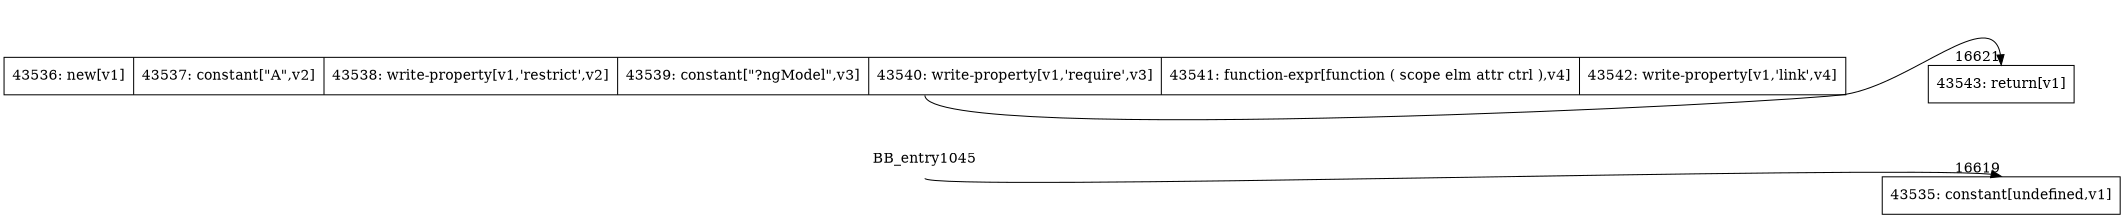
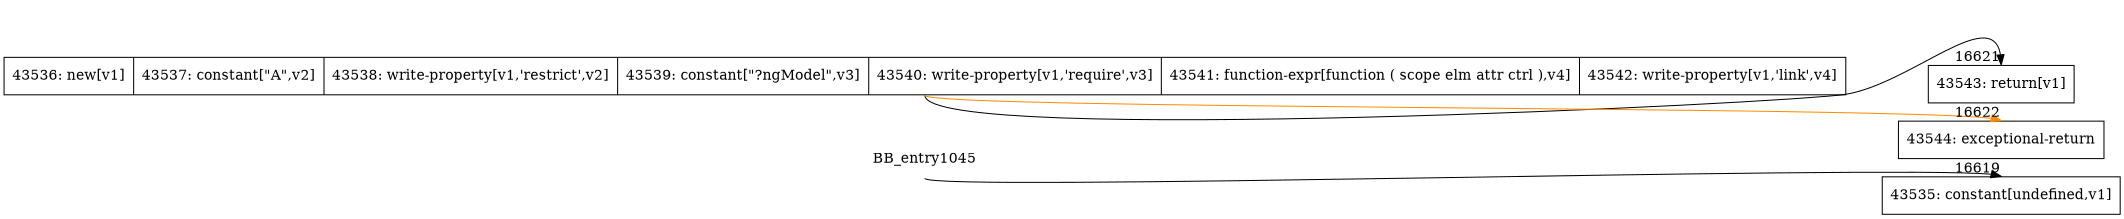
none -> (2001, 140)
